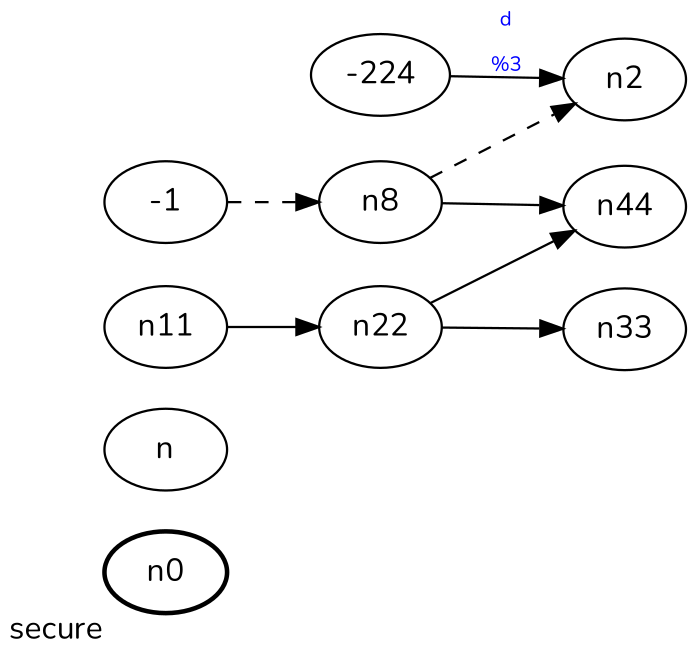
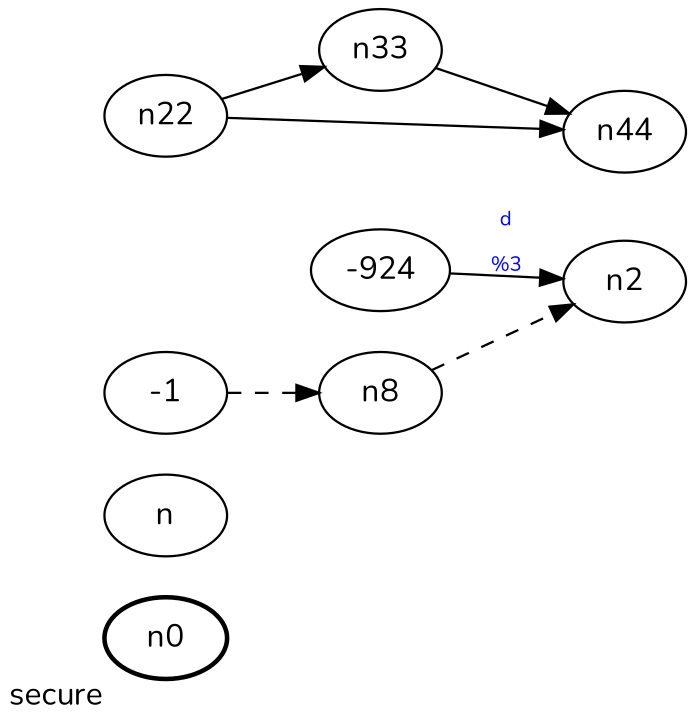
(380, 75) -> (380, 270)
(491, 204) -> (492, 87)
(166, 327) -> none
